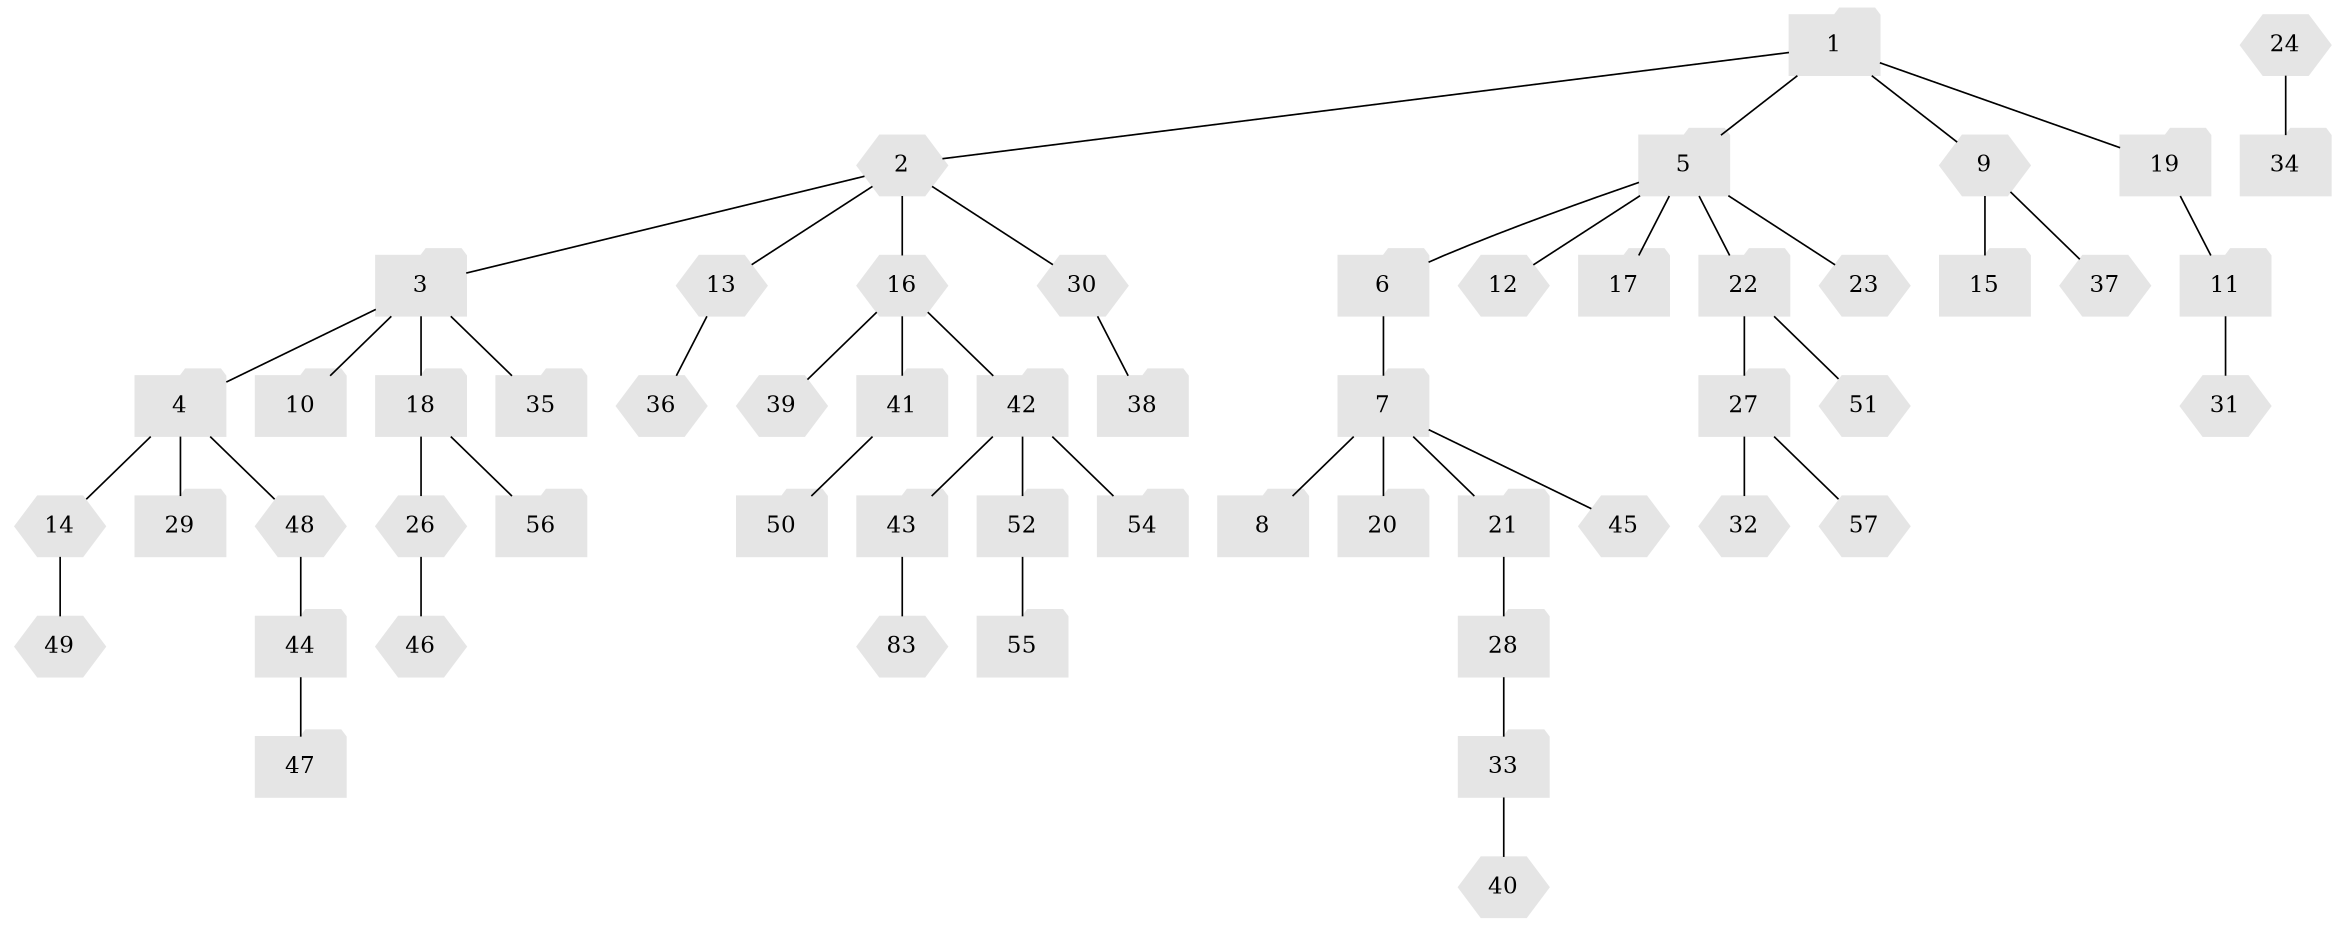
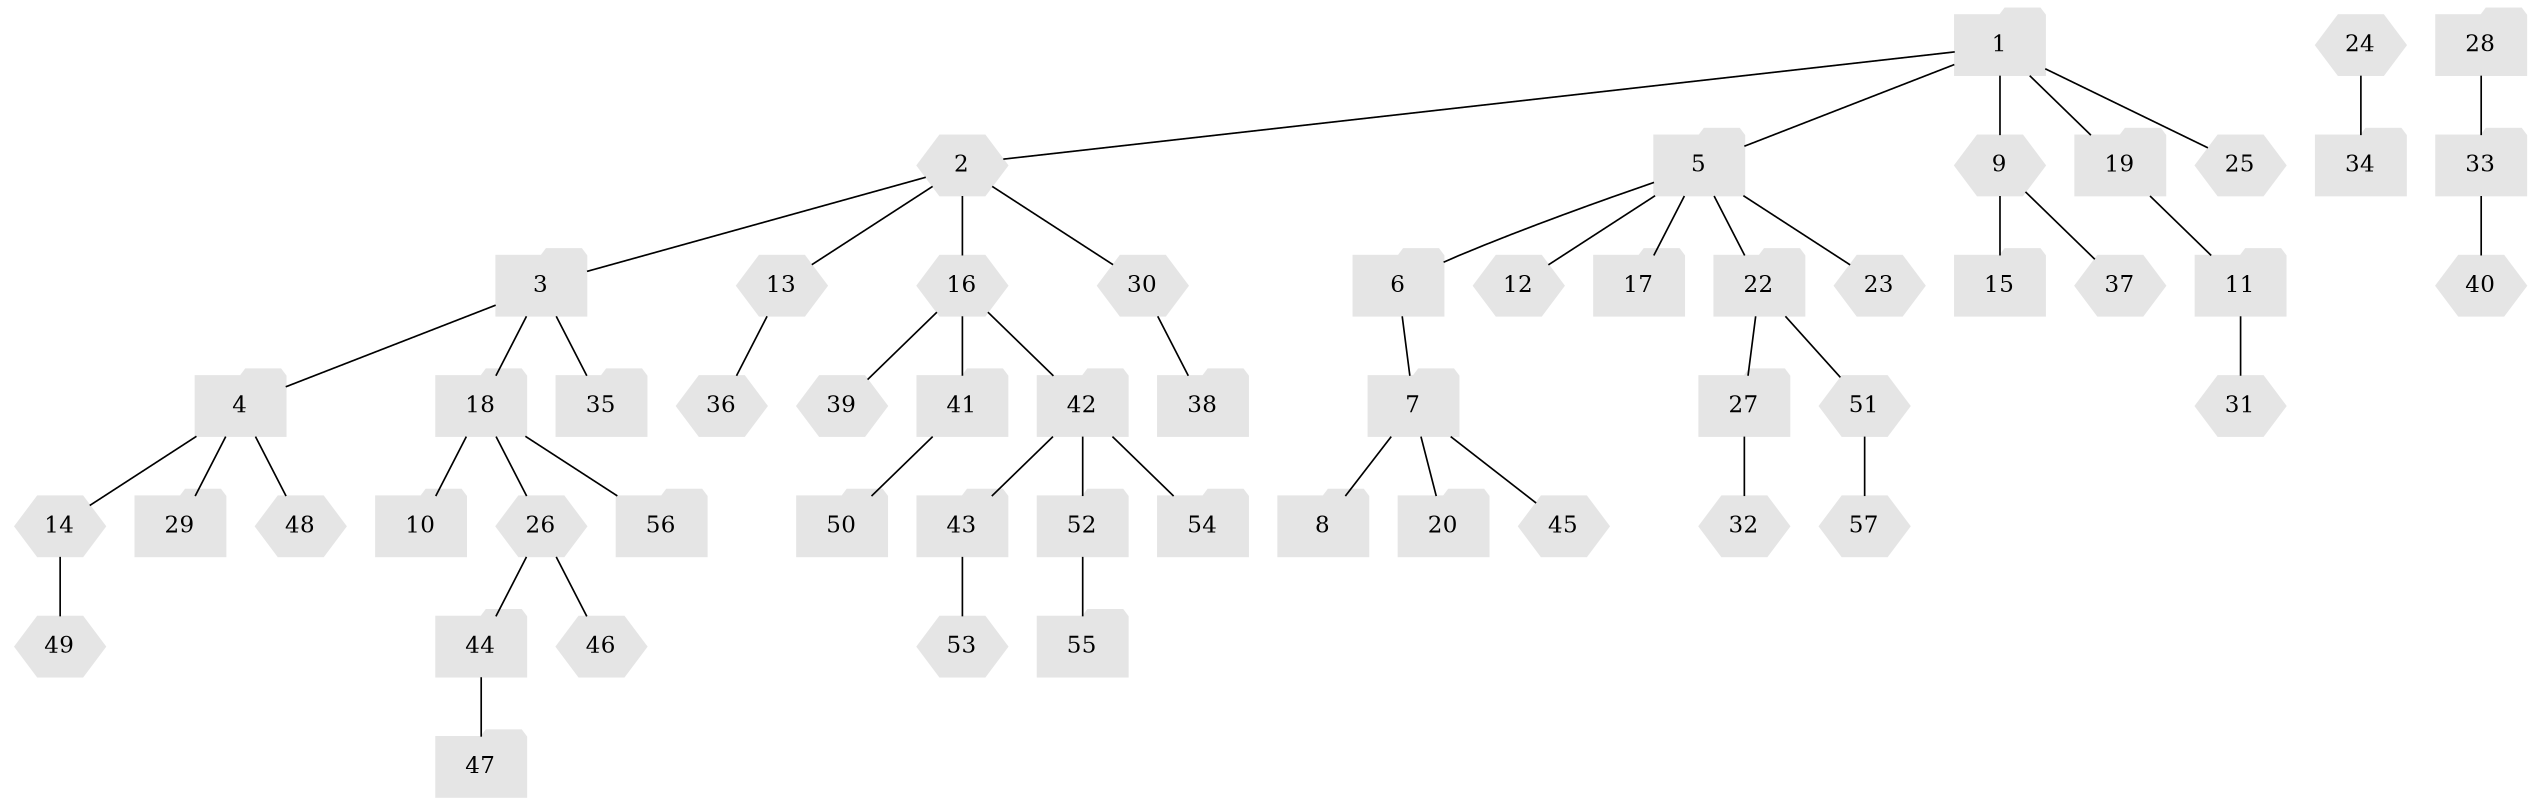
none -> (2241, 165)
(361, 346) -> (451, 466)
(1806, 468) -> (1865, 466)
(1504, 526) -> none
(301, 587) -> (511, 587)
(902, 647) -> (962, 647)
